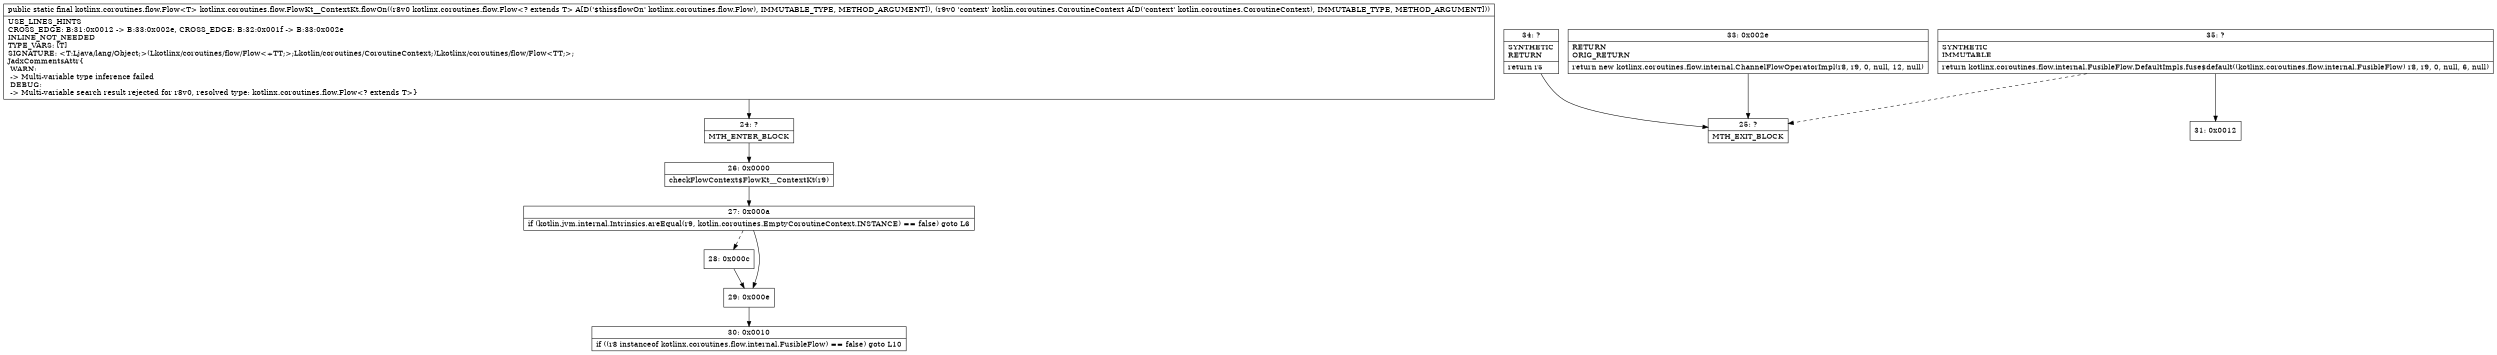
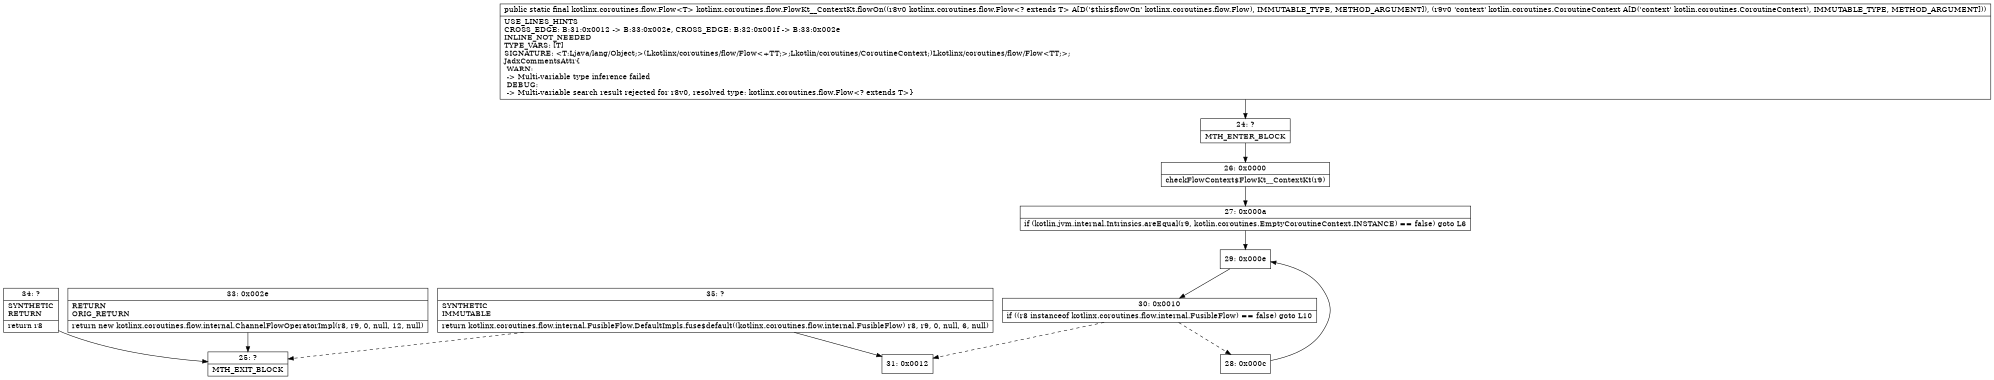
(1526, 67) -> (26, 326)
(740, 238) -> (1202, 337)
none -> (1021, 340)
